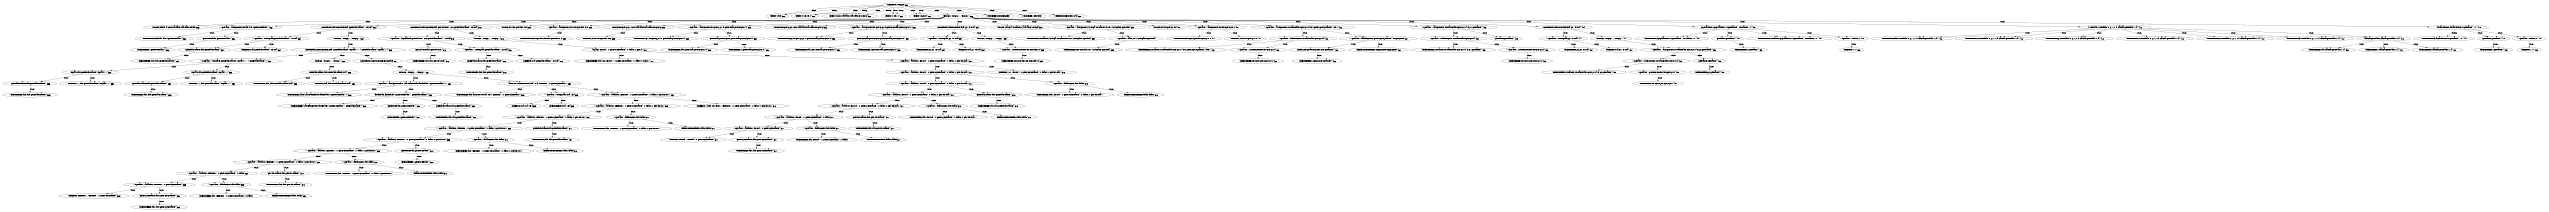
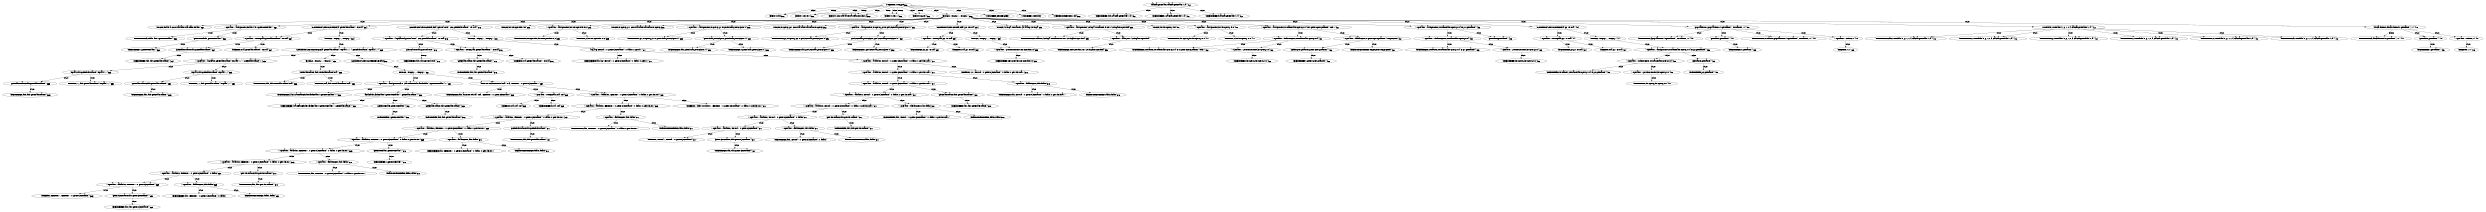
(2256, 32) -> none
(619, 33) -> (580, 33)
(744, 44) -> (741, 44)
